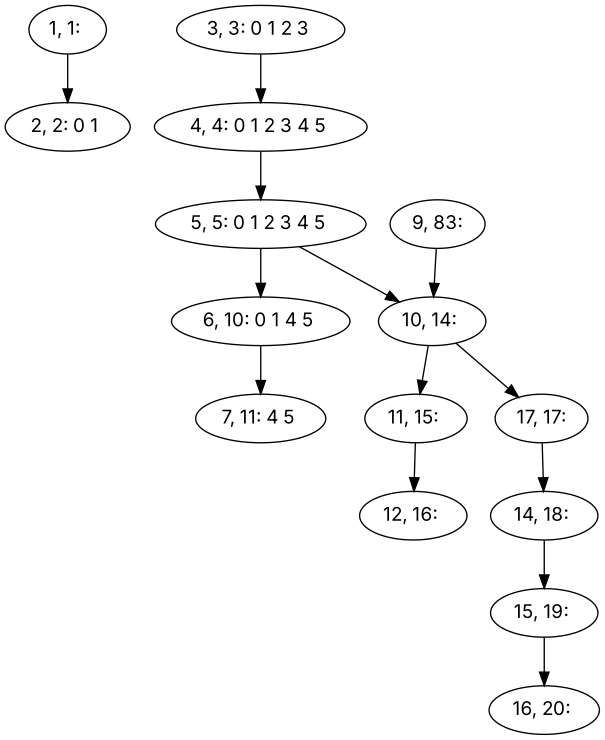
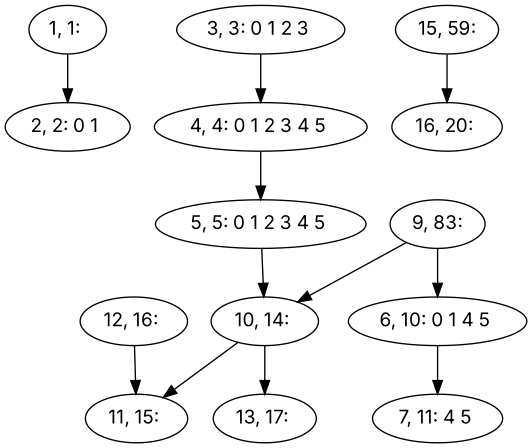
(261, 266) -> (438, 266)
(542, 418) -> (265, 418)
(415, 460) -> (135, 363)
(544, 516) -> none
(544, 613) -> (447, 30)
